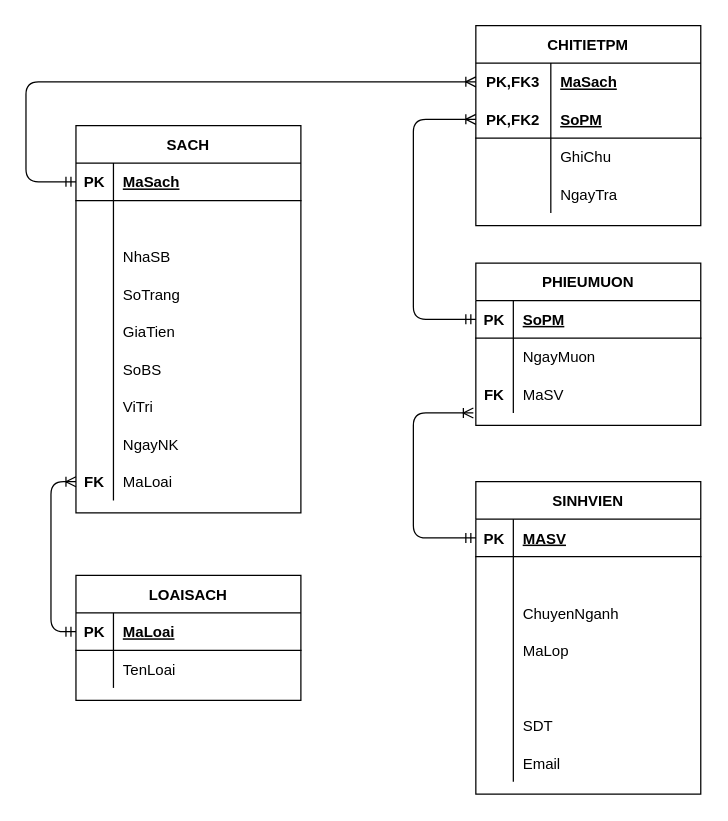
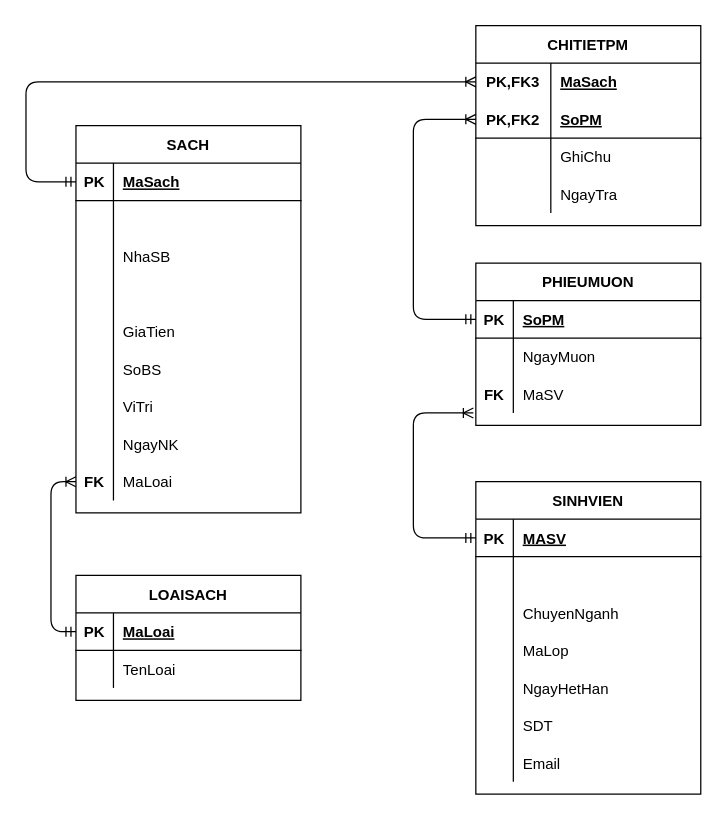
(207, 294) -> none
none -> (607, 688)
